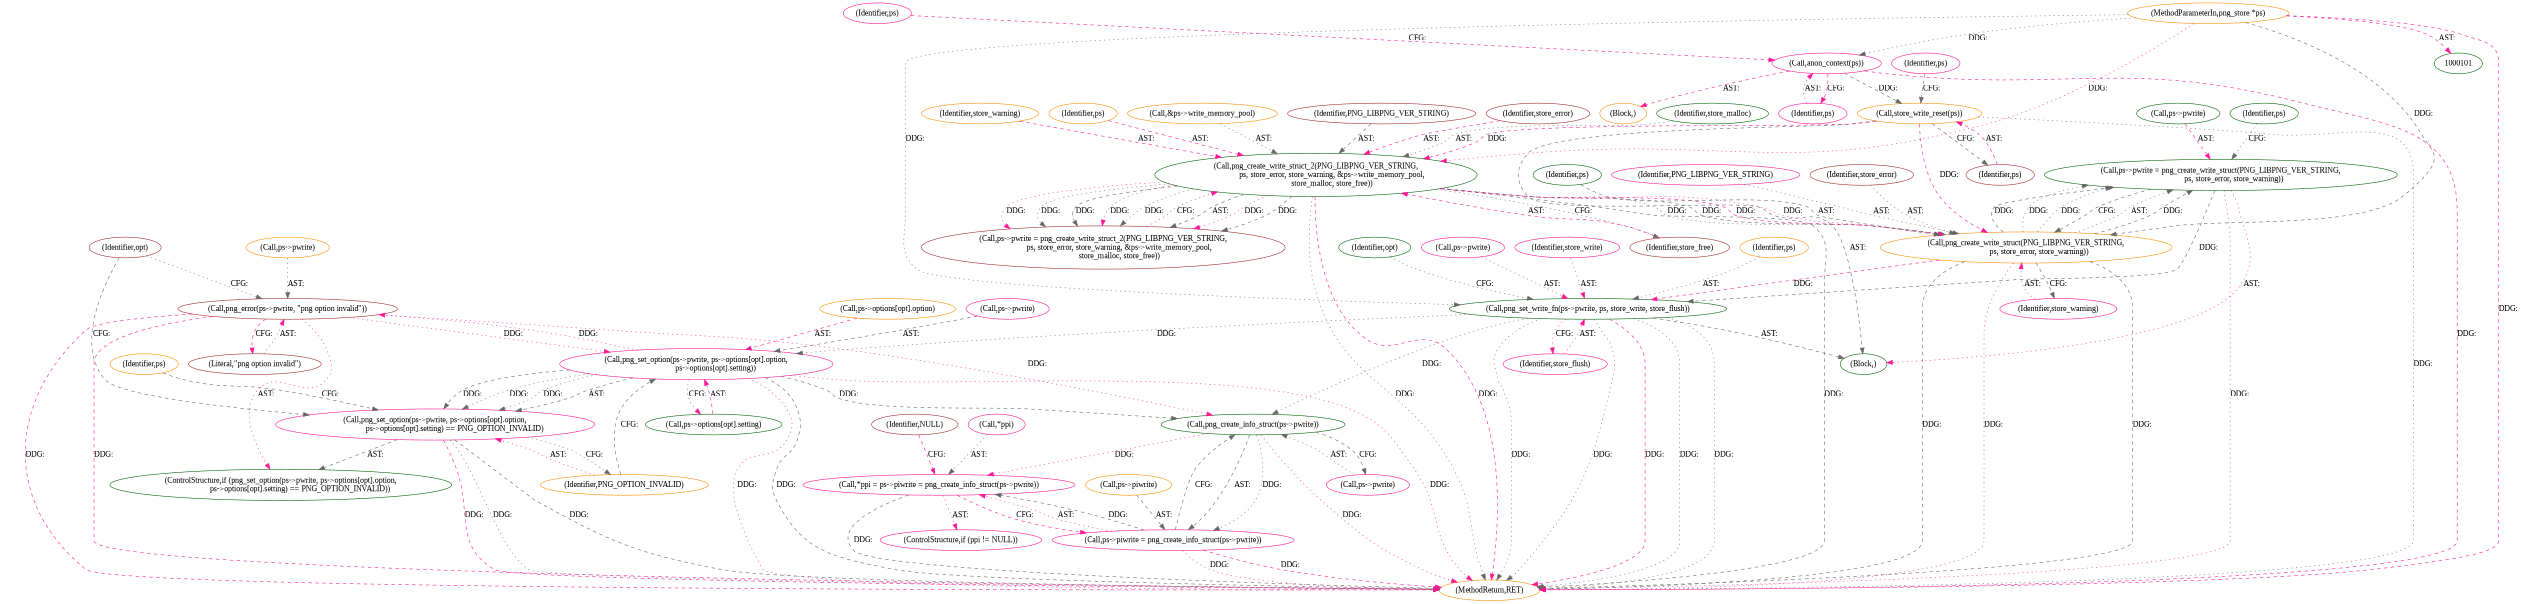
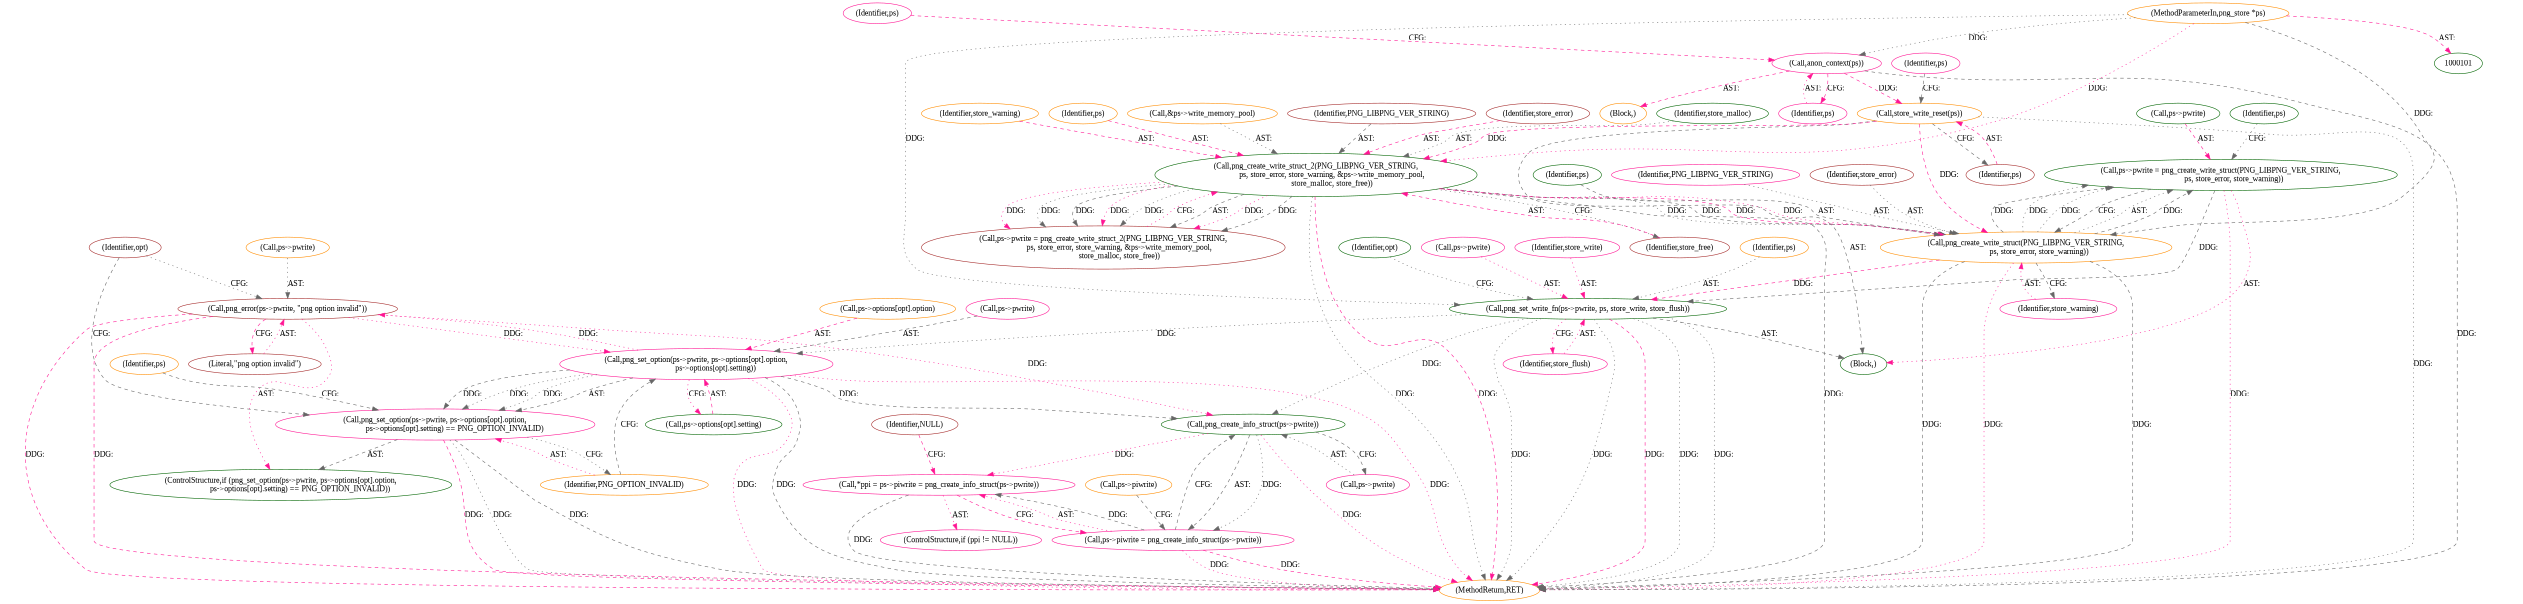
(1870, 87) -> (1870, 87)
(997, 425) -> none
(2457, 510) -> (2457, 510)
(1165, 515) -> (1165, 515)
(2378, 569) -> none
